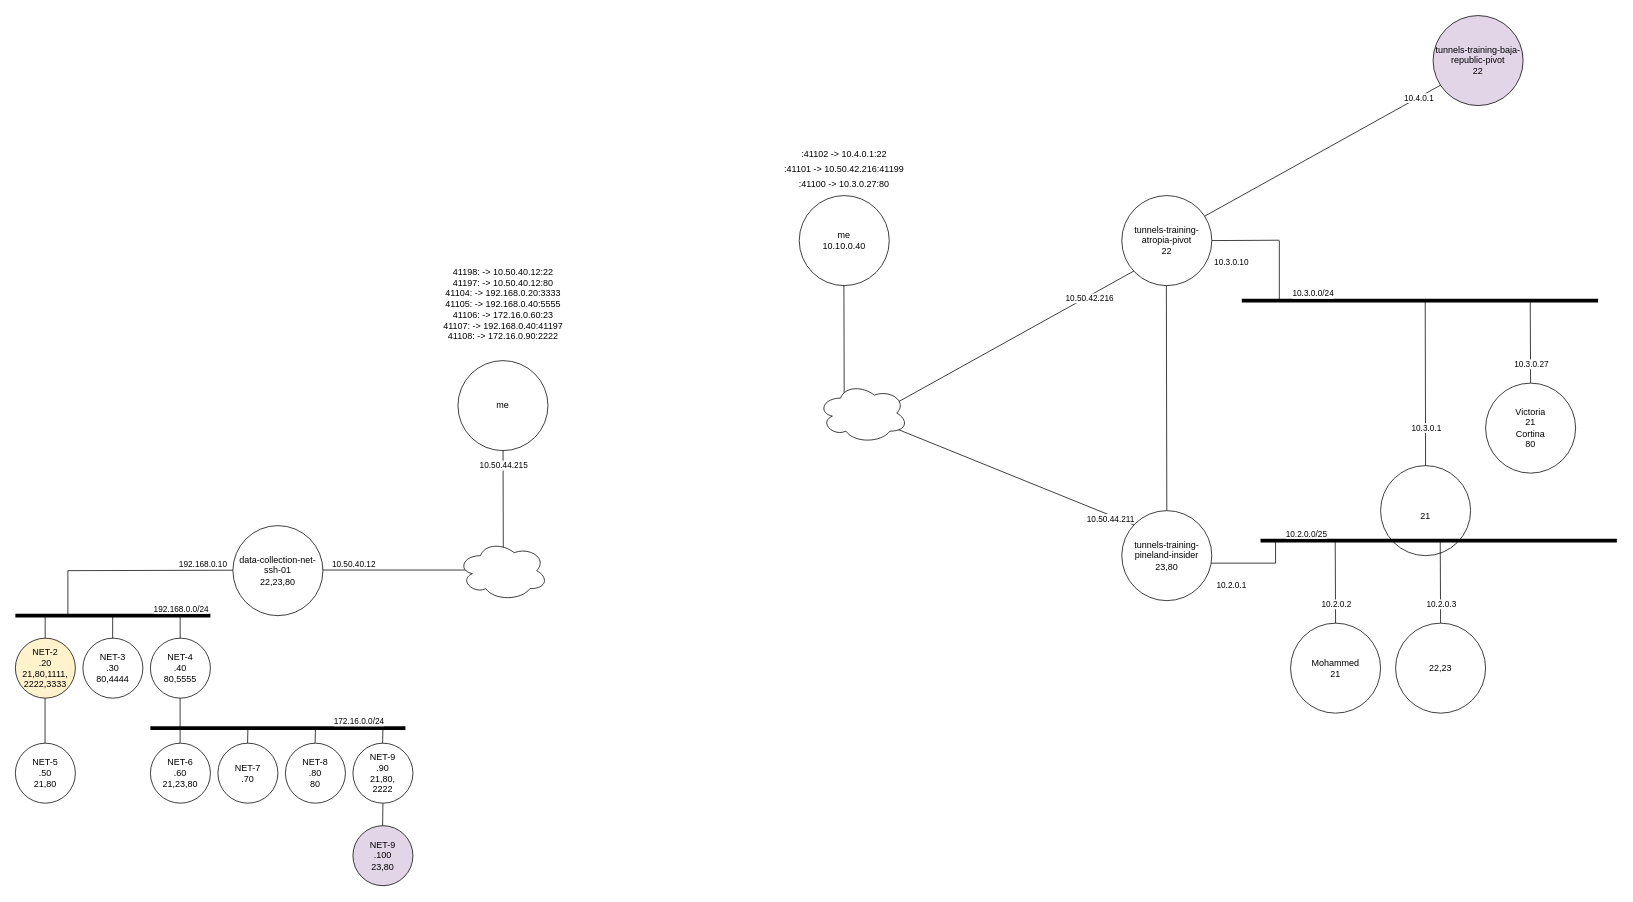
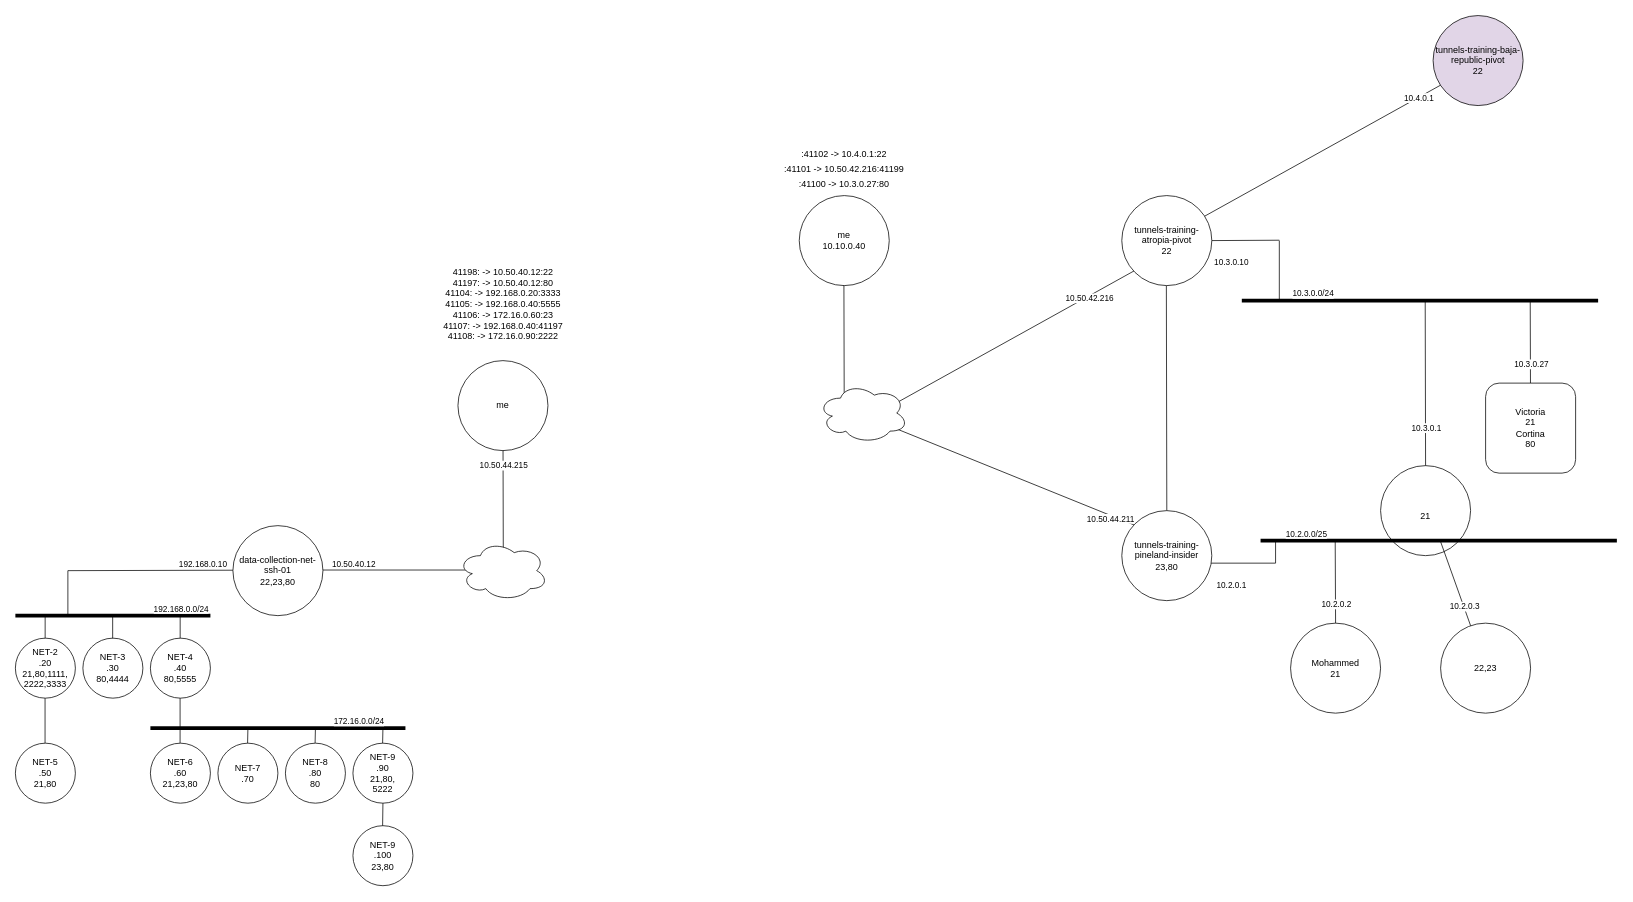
(1530, 428) -> (1530, 428)
(45, 668) -> (45, 668)
(1440, 668) -> (1485, 668)
(383, 773) -> (383, 773)
(383, 855) -> (383, 855)
